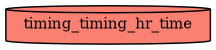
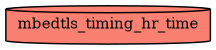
(108, 25) -> (108, 25)
